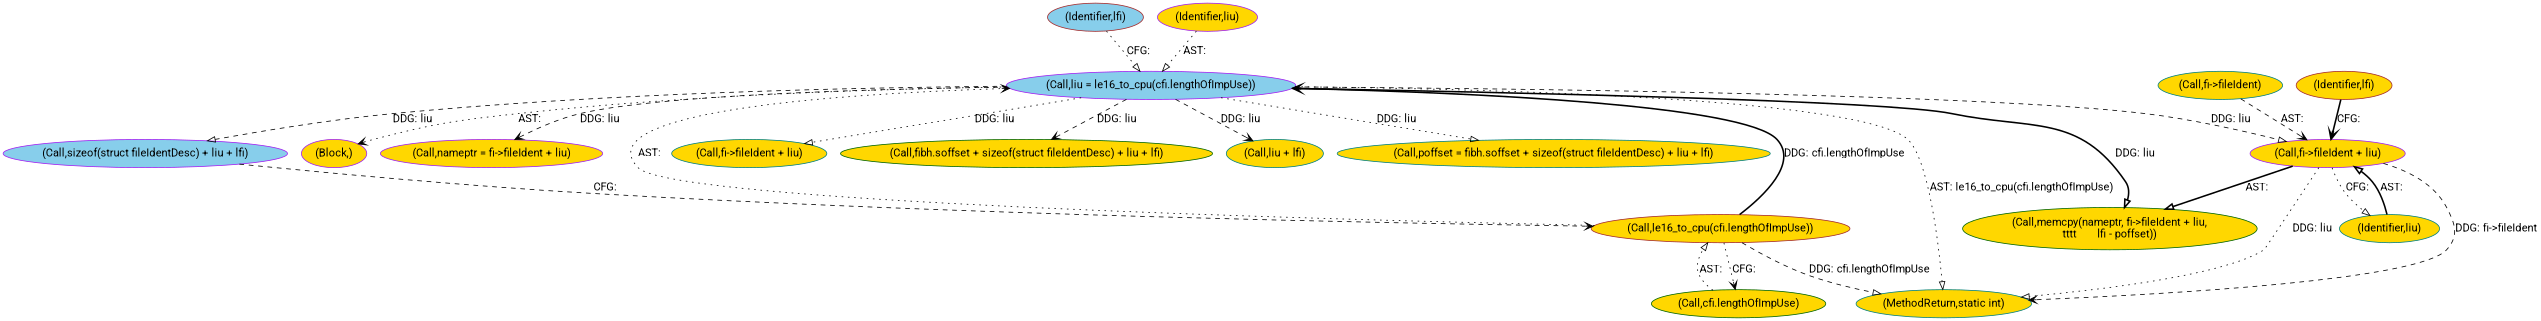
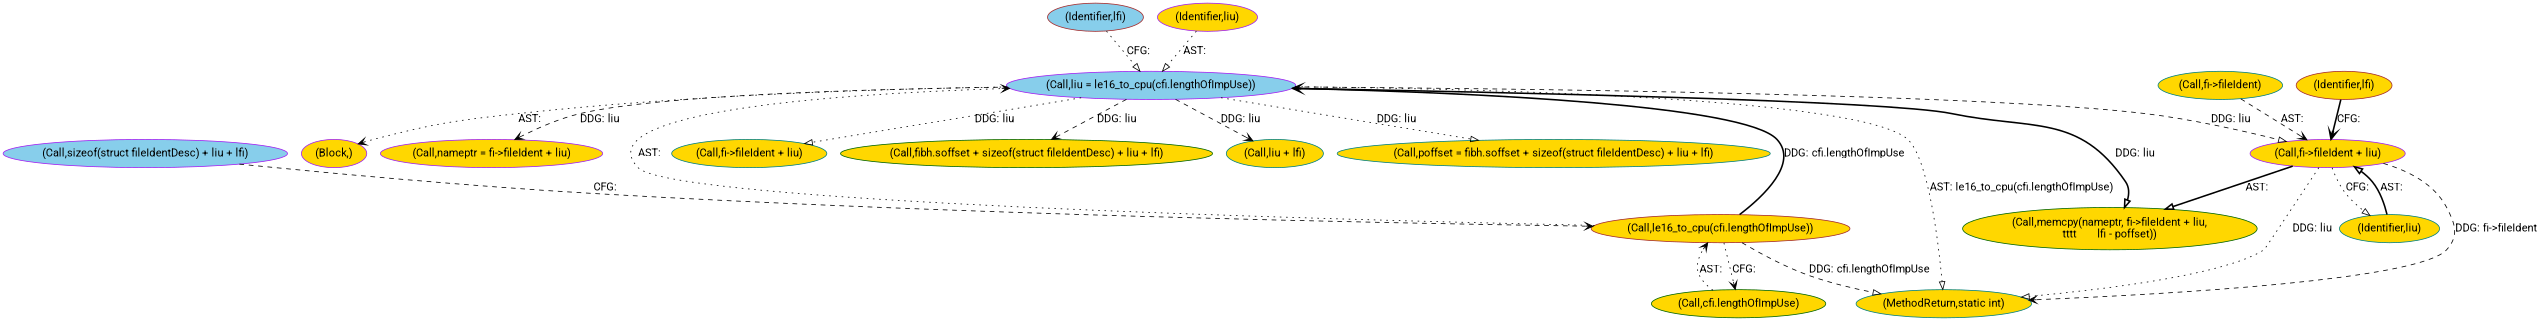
(610, 98) -> none
(1698, 272) -> (1698, 272)
